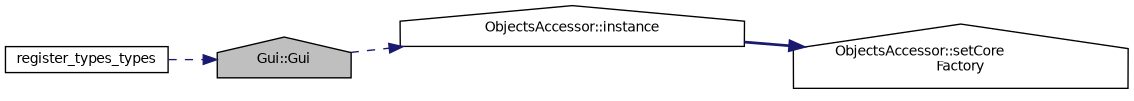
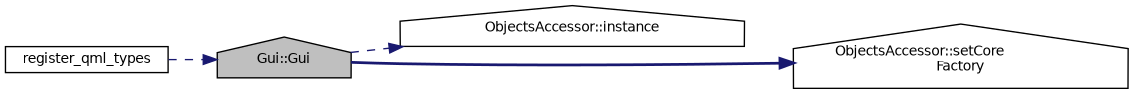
(767, 44) -> (565, 65)
(87, 60) -> (87, 60)
